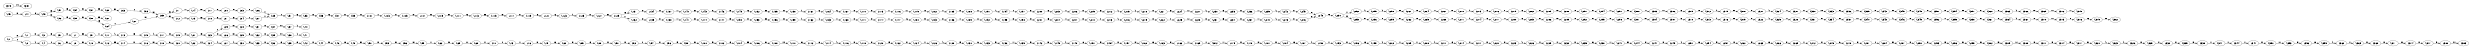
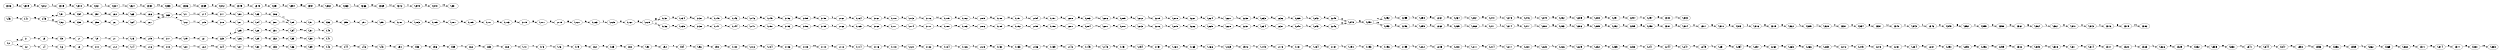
none -> (425, 6)
(1663, 12) -> none
(98, 22) -> (123, 22)
